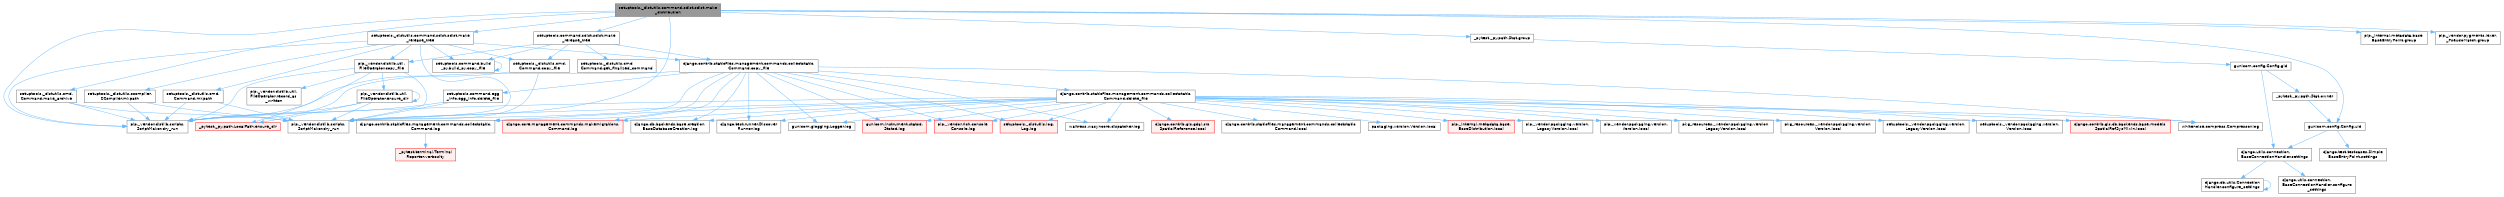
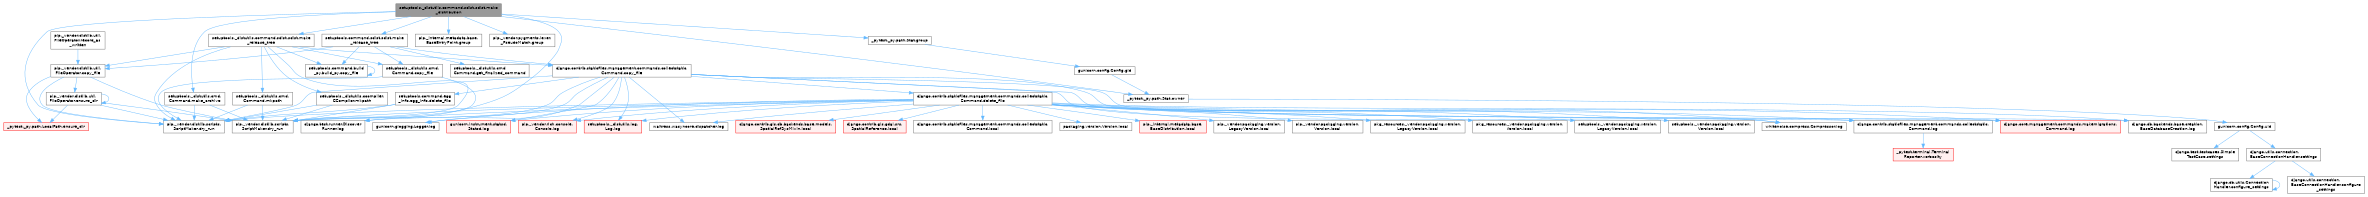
(1636, 20) -> (815, 54)
(333, 80) -> (78, 55)
(2267, 107) -> none
(2353, 155) -> (2205, 155)
